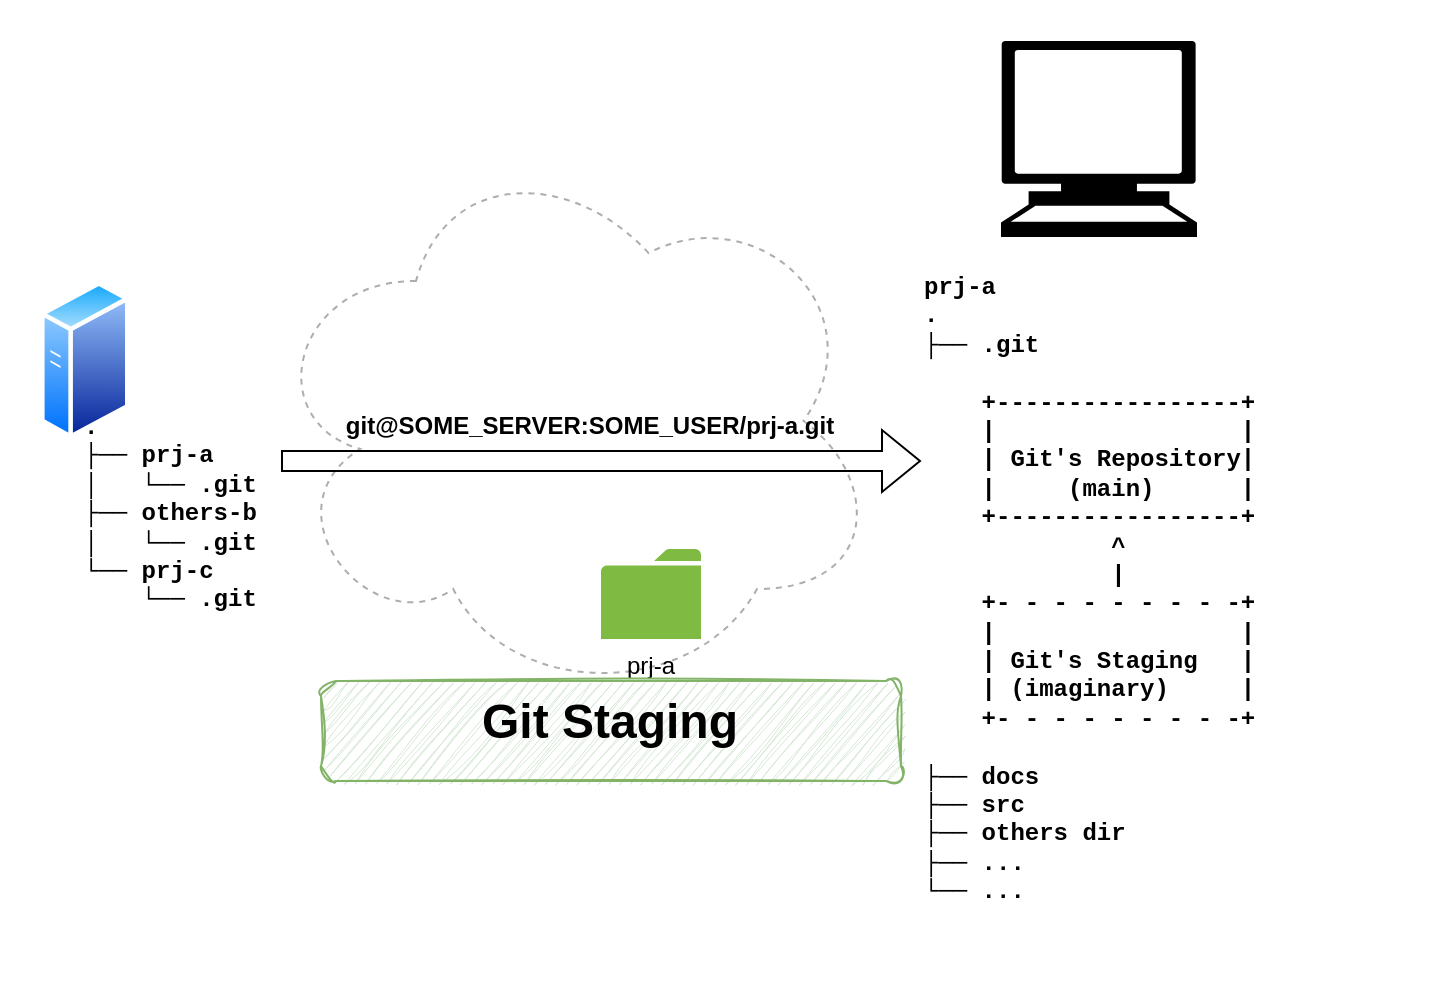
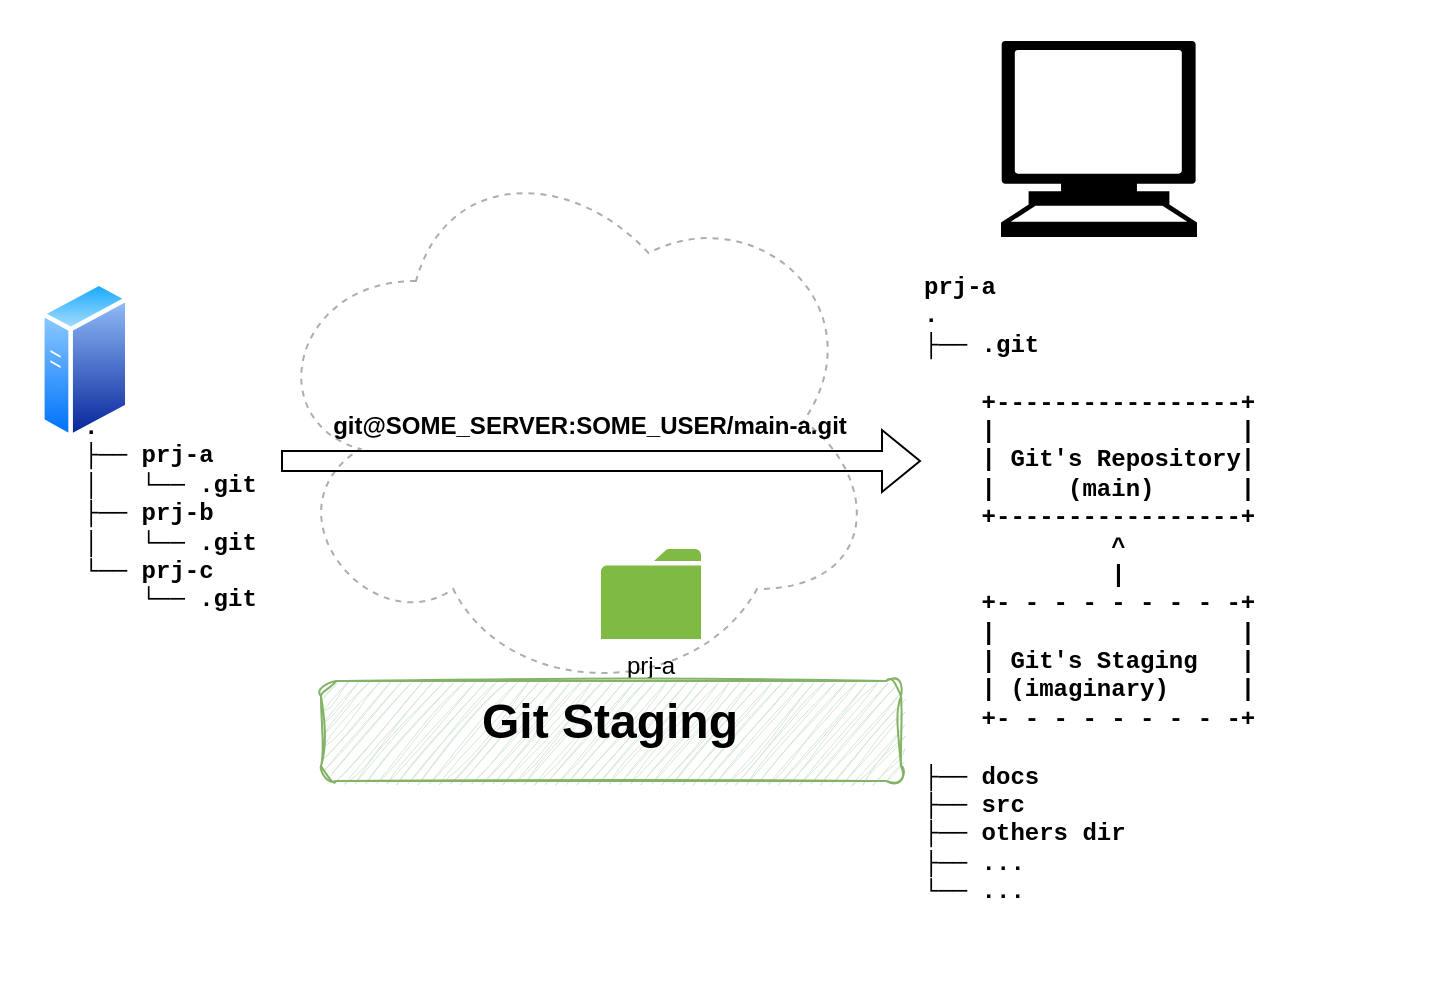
(591, 427) -> (591, 427)
(163, 516) -> (153, 516)
